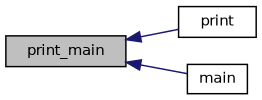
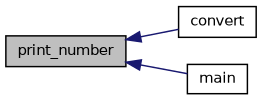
(217, 22) -> (217, 22)
(66, 51) -> (66, 51)
